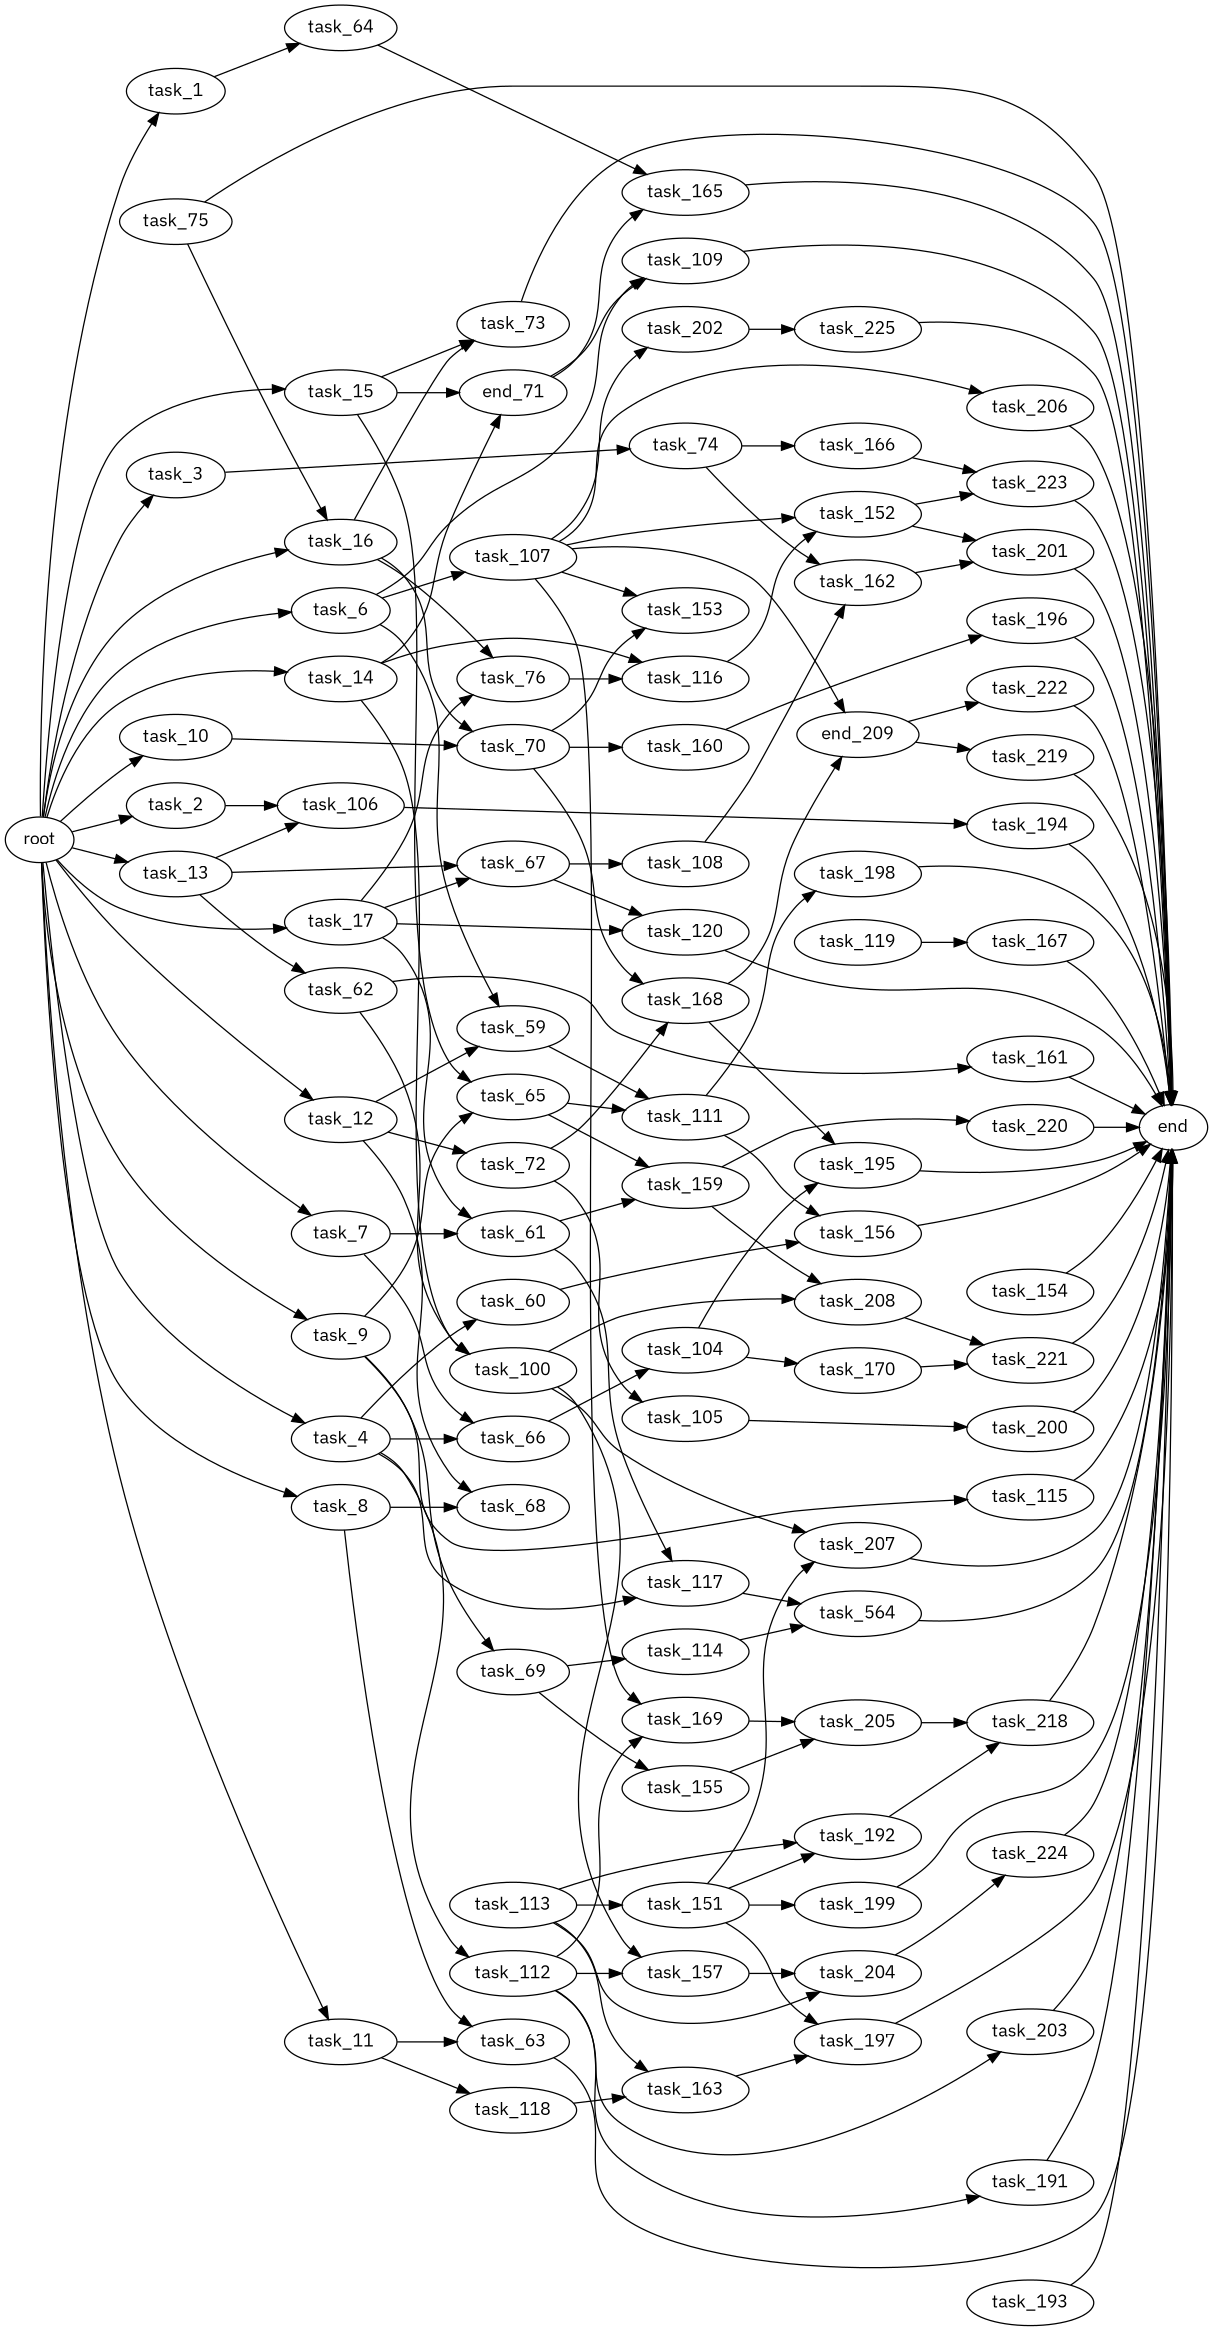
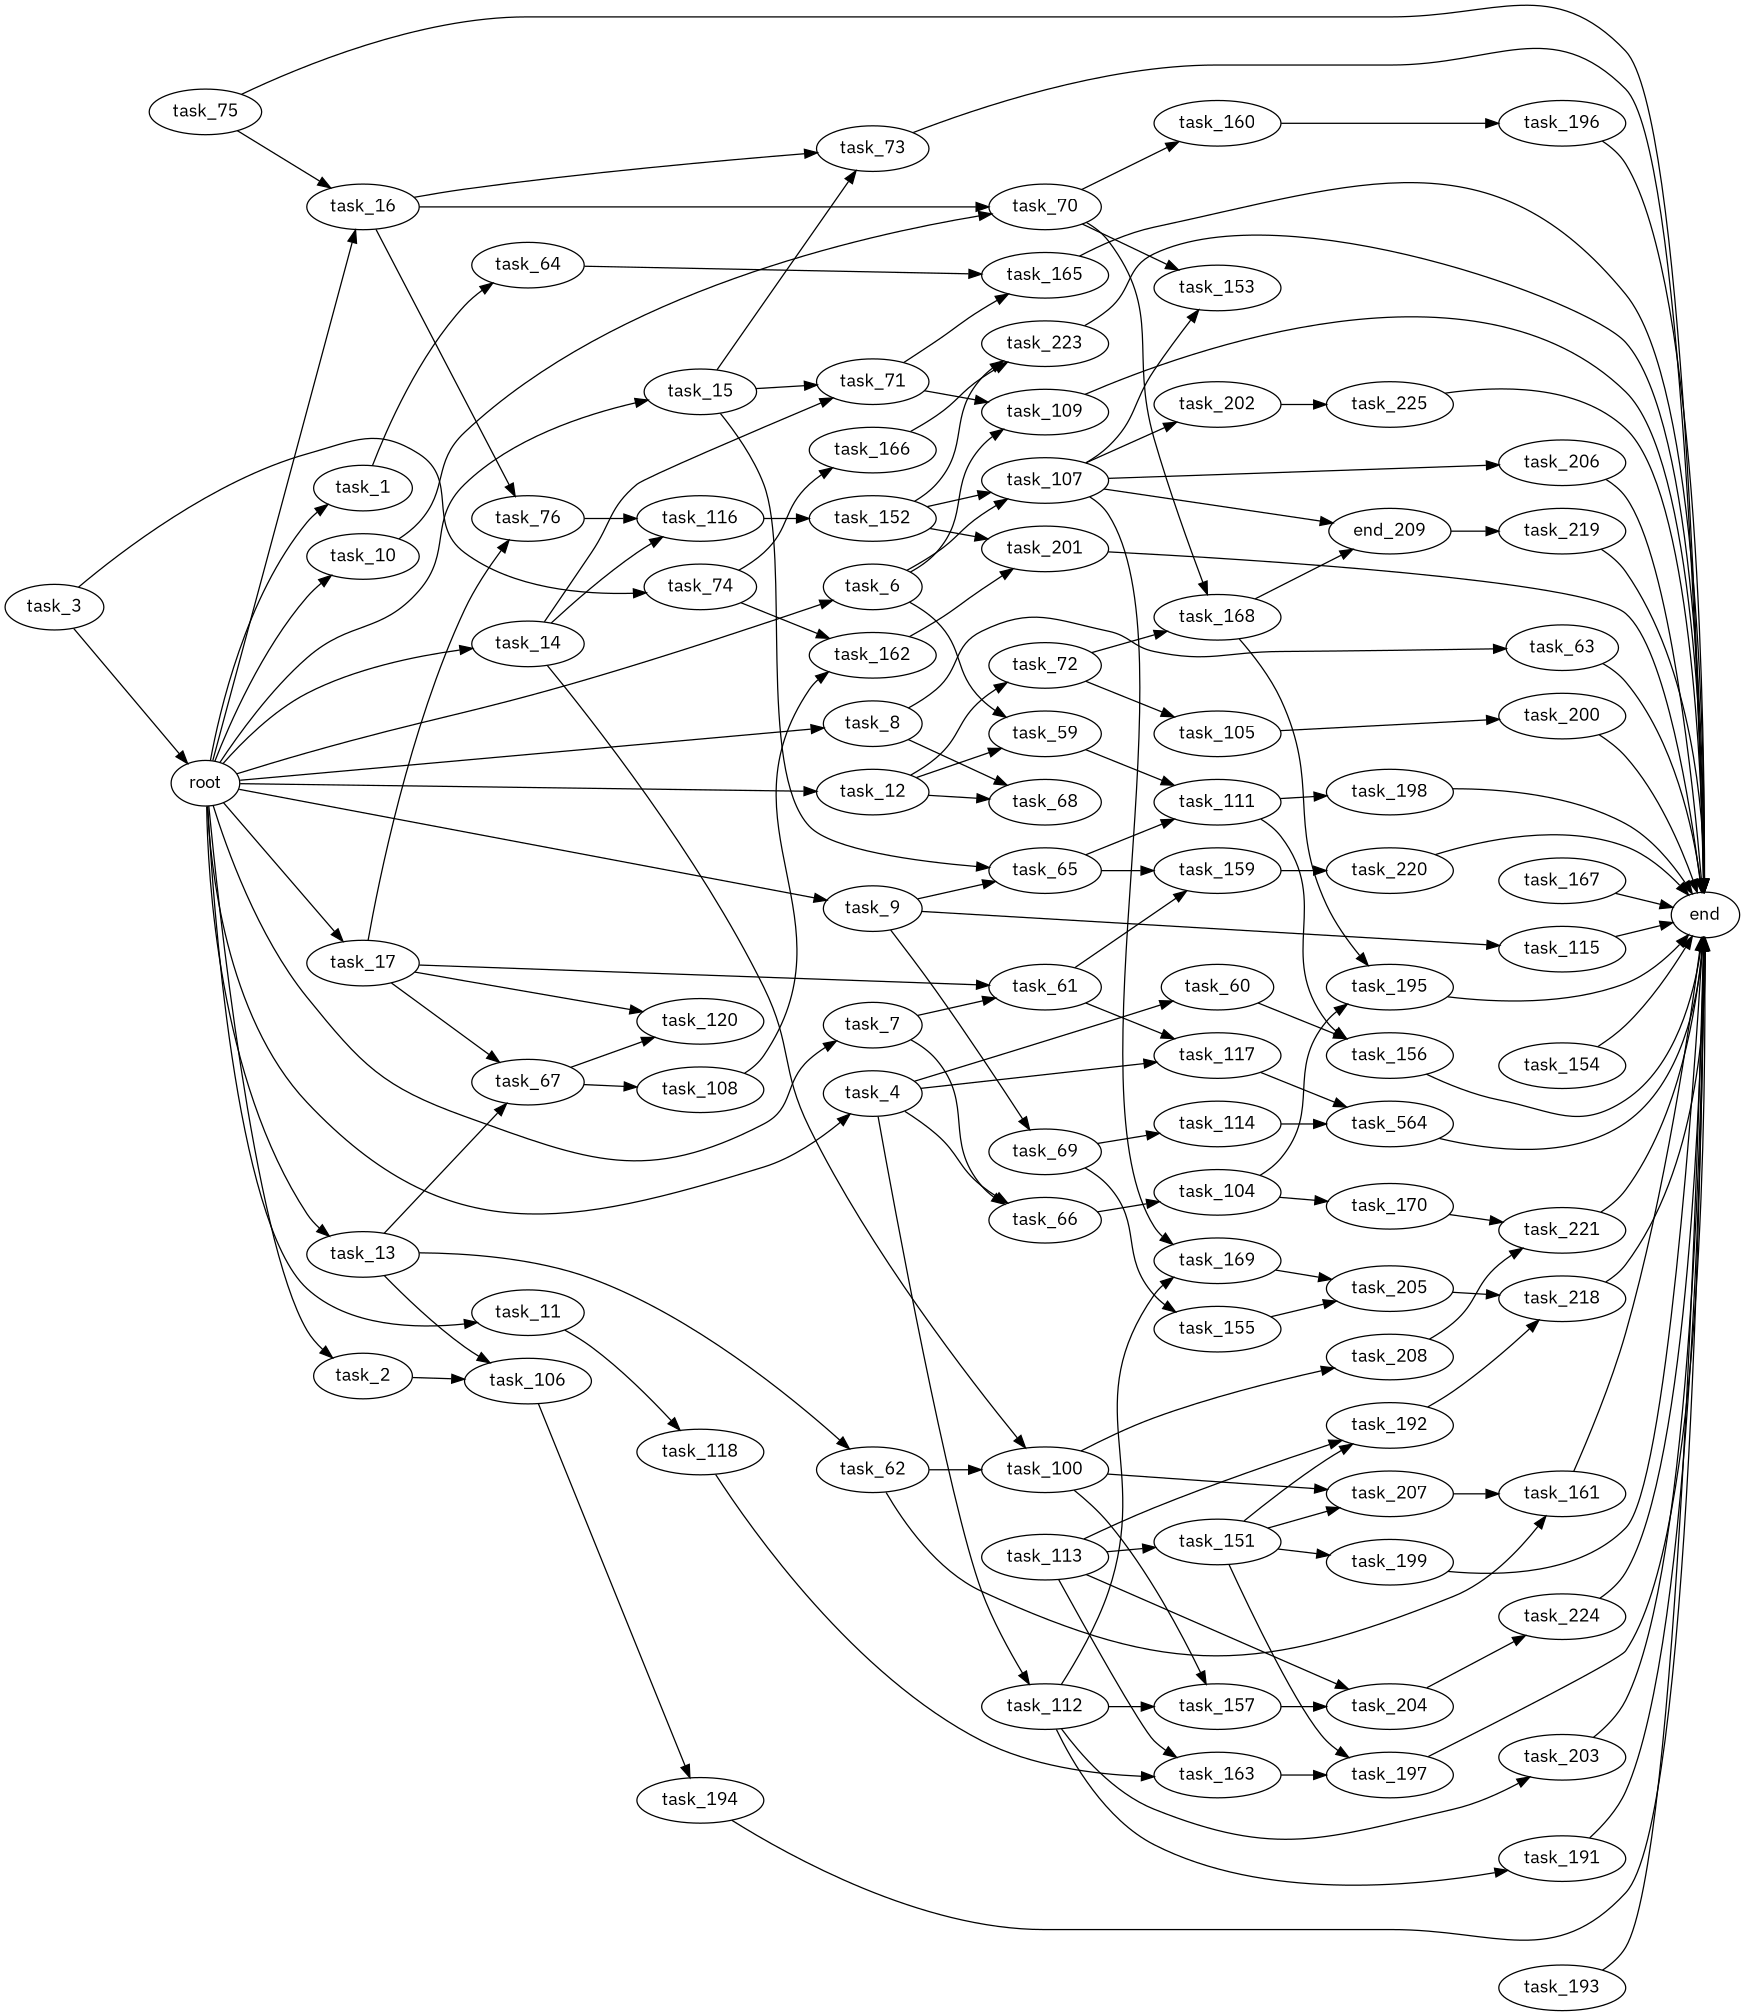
(513, 393) -> (873, 382)
(674, 528) -> (950, 501)
(76, 655) -> (126, 691)
(1030, 689) -> none
(858, 942) -> none
(957, 989) -> none
(748, 1235) -> none
(1133, 1447) -> (1470, 1494)
(421, 2042) -> none
